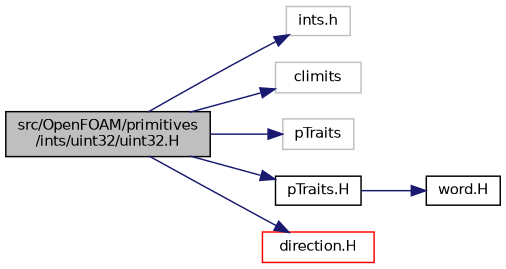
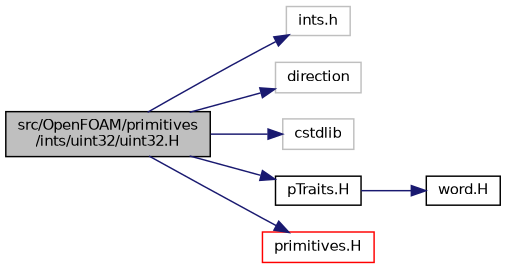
(318, 78) -> (318, 78)
(318, 134) -> (318, 134)
(318, 247) -> (318, 247)
